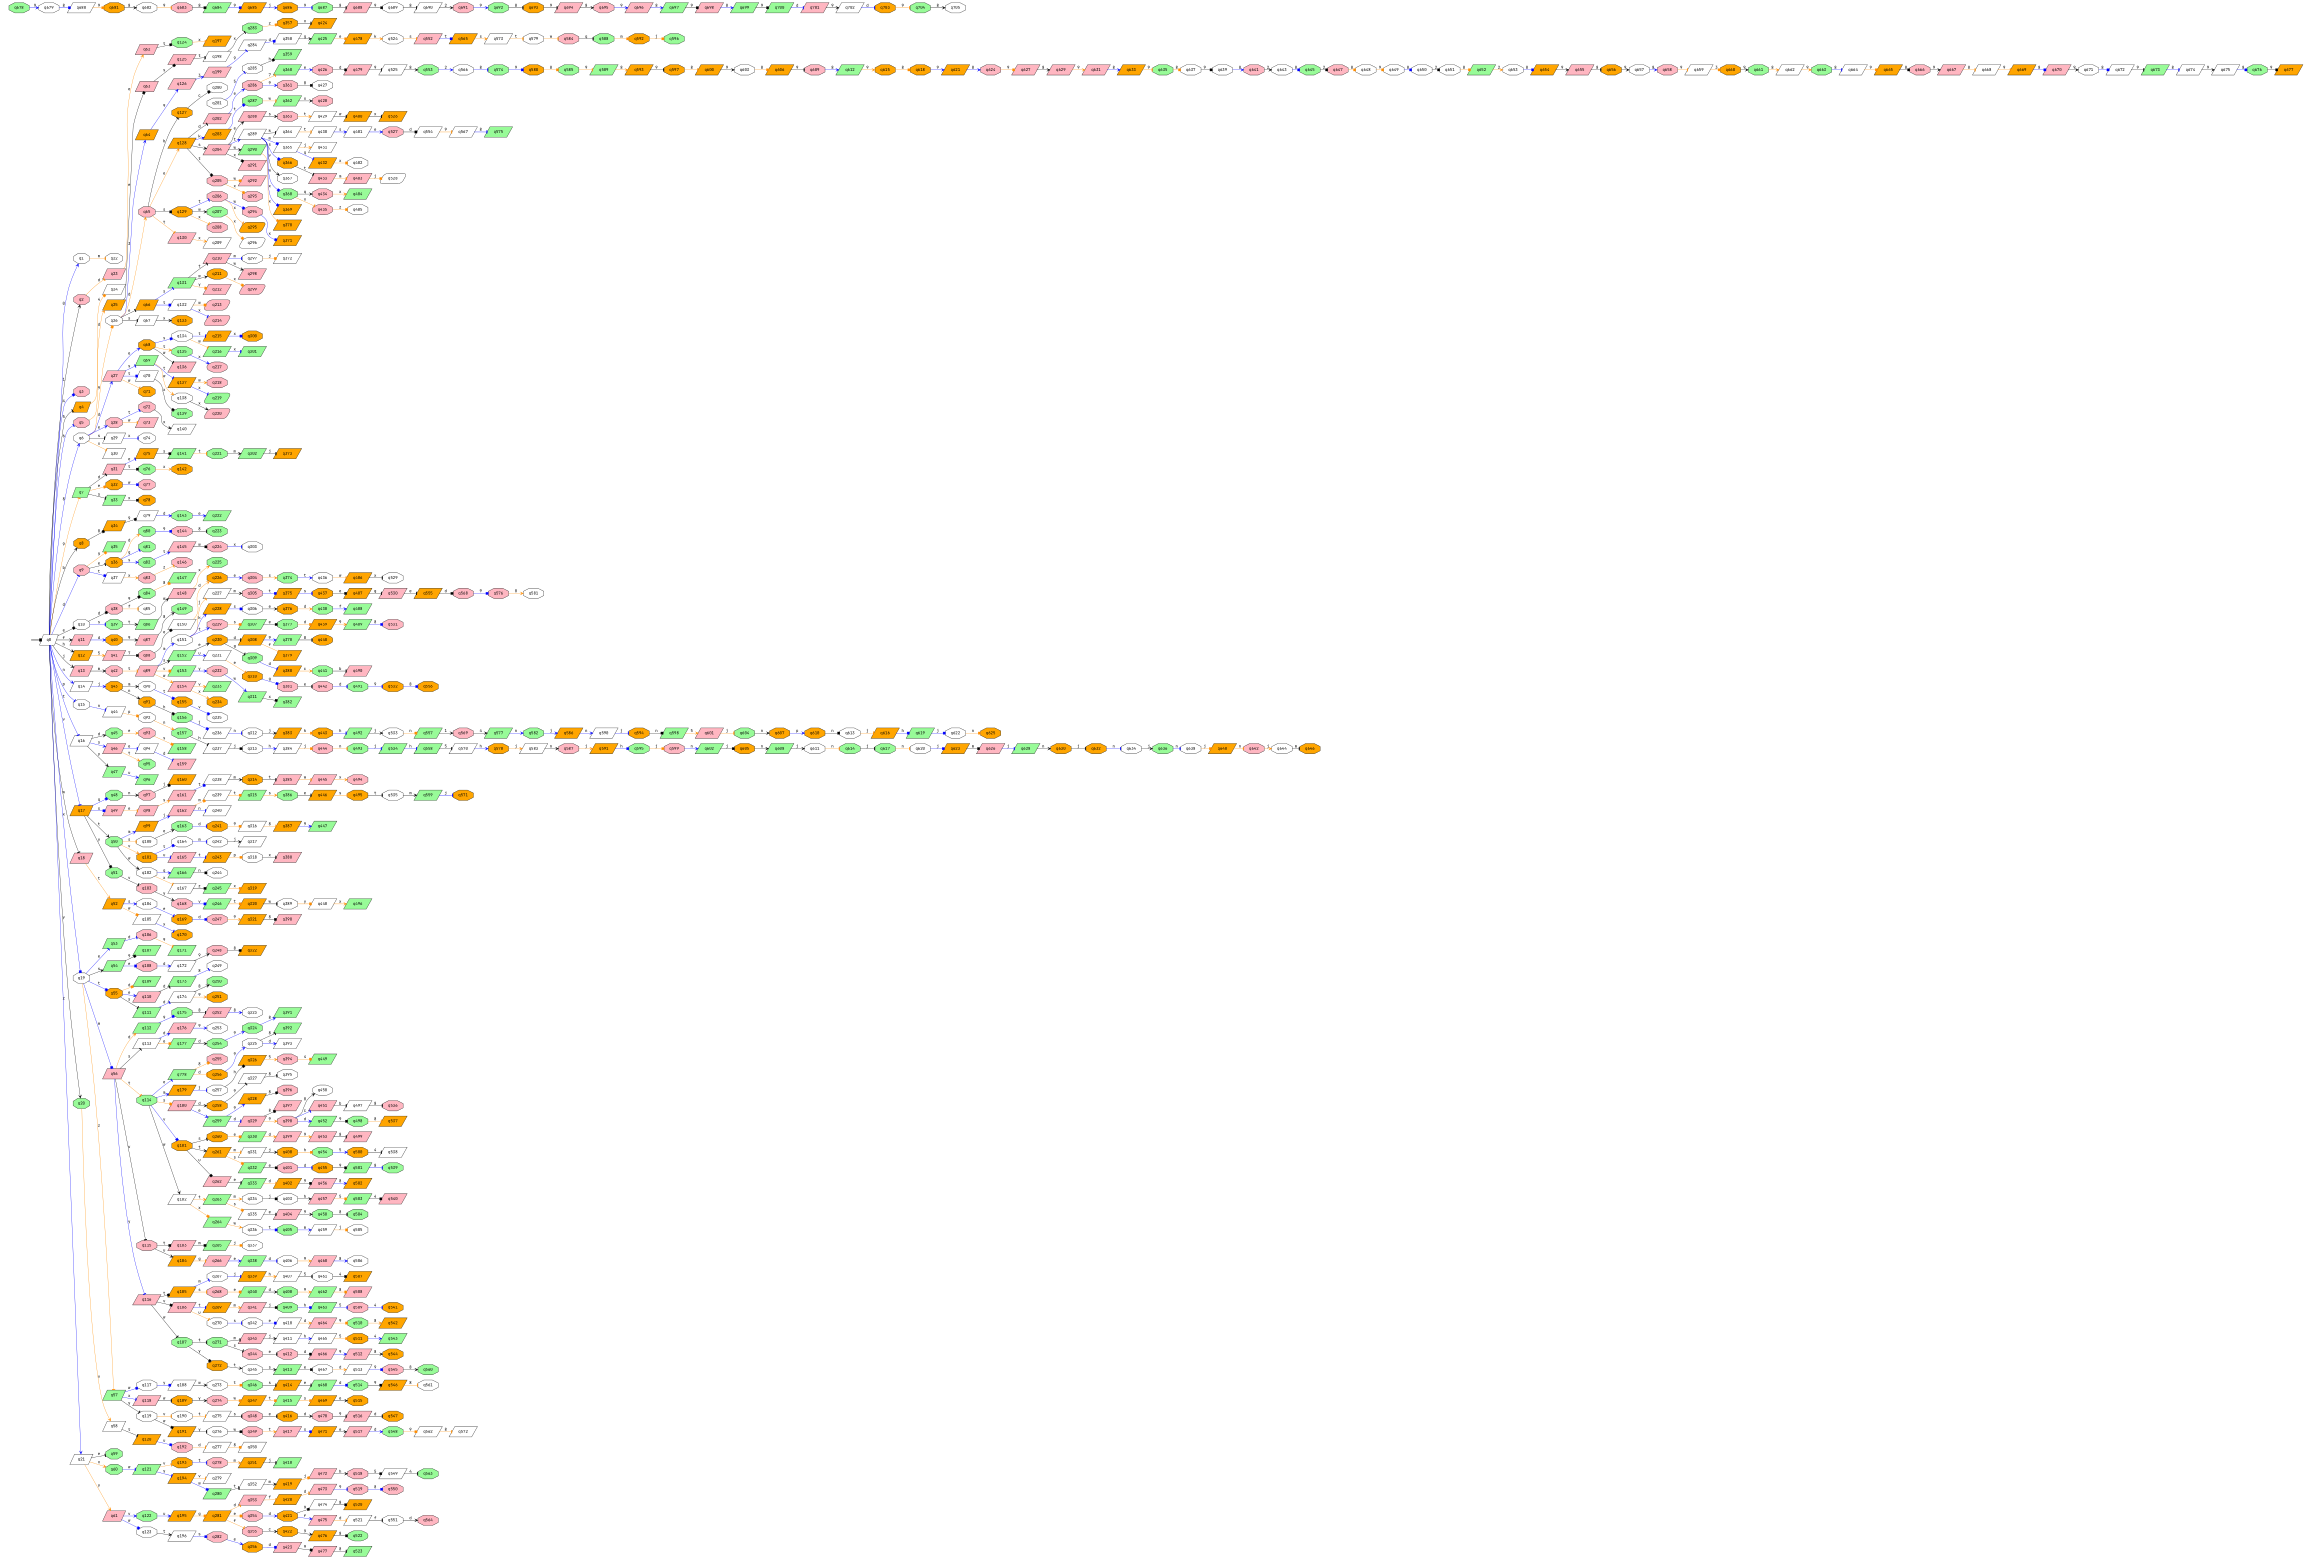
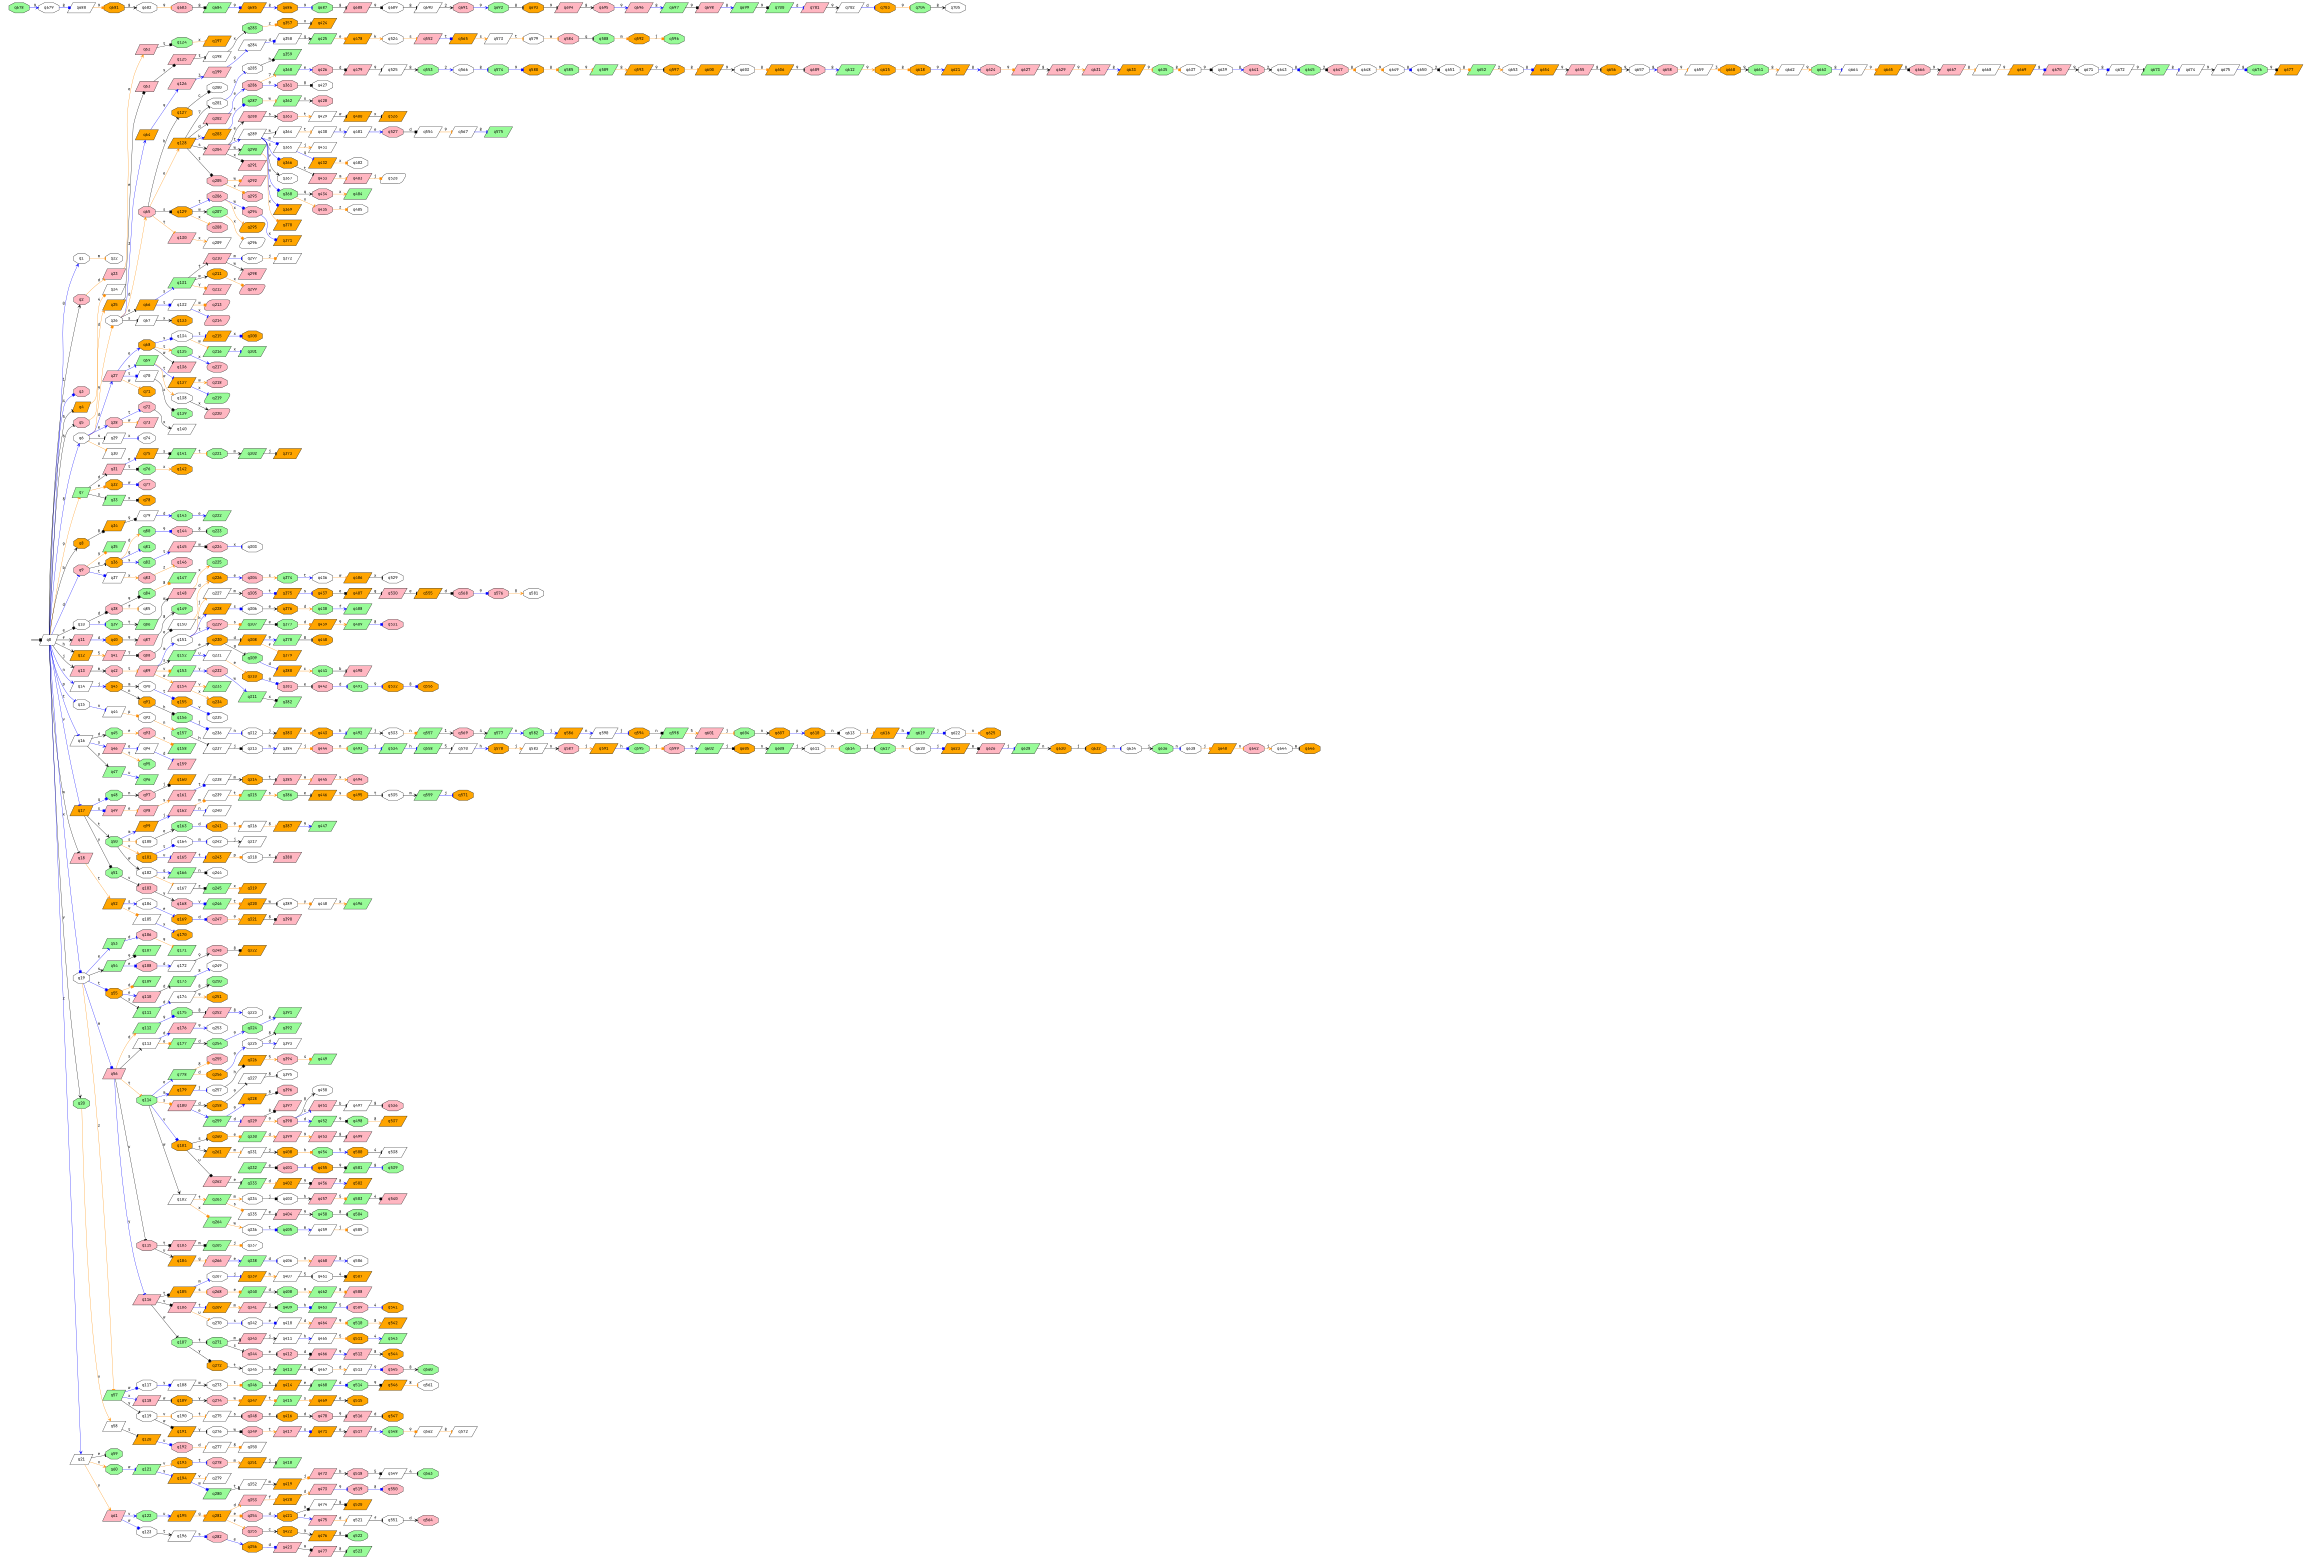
(270, 6) -> (270, 6)
none -> (195, 122)
(59, 476) -> (59, 476)
(233, 1159) -> none
